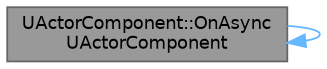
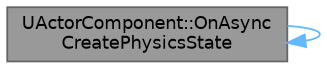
(147, 34) -> (147, 34)
